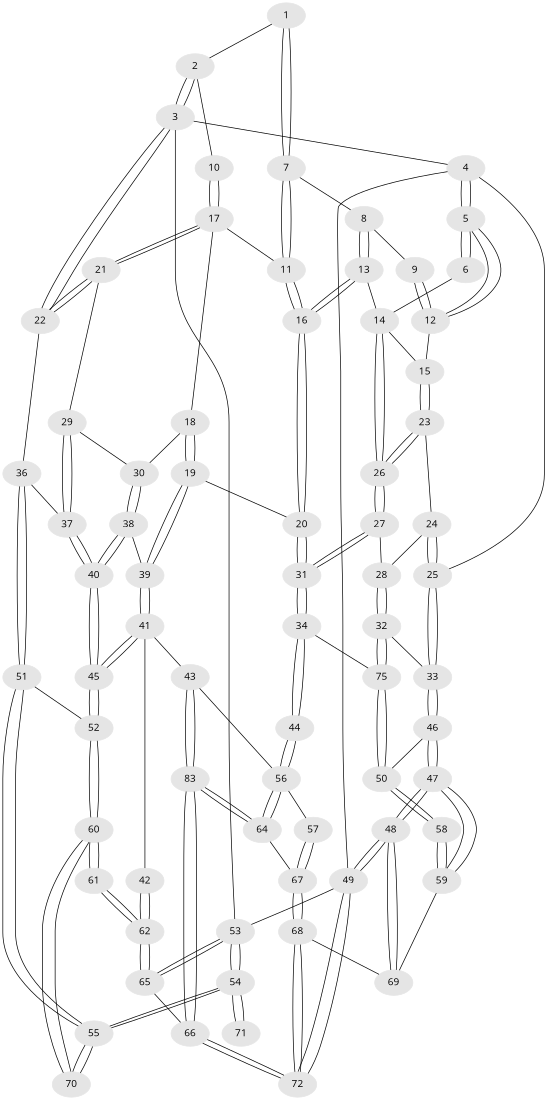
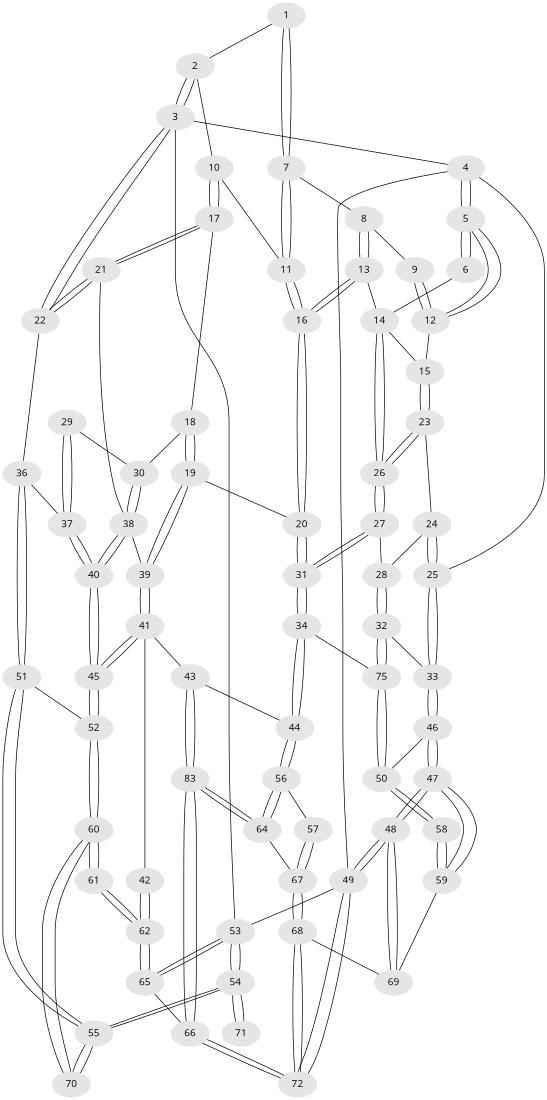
(250, 245) -> (250, 219)
(84, 346) -> (102, 399)
(236, 728) -> (242, 703)
